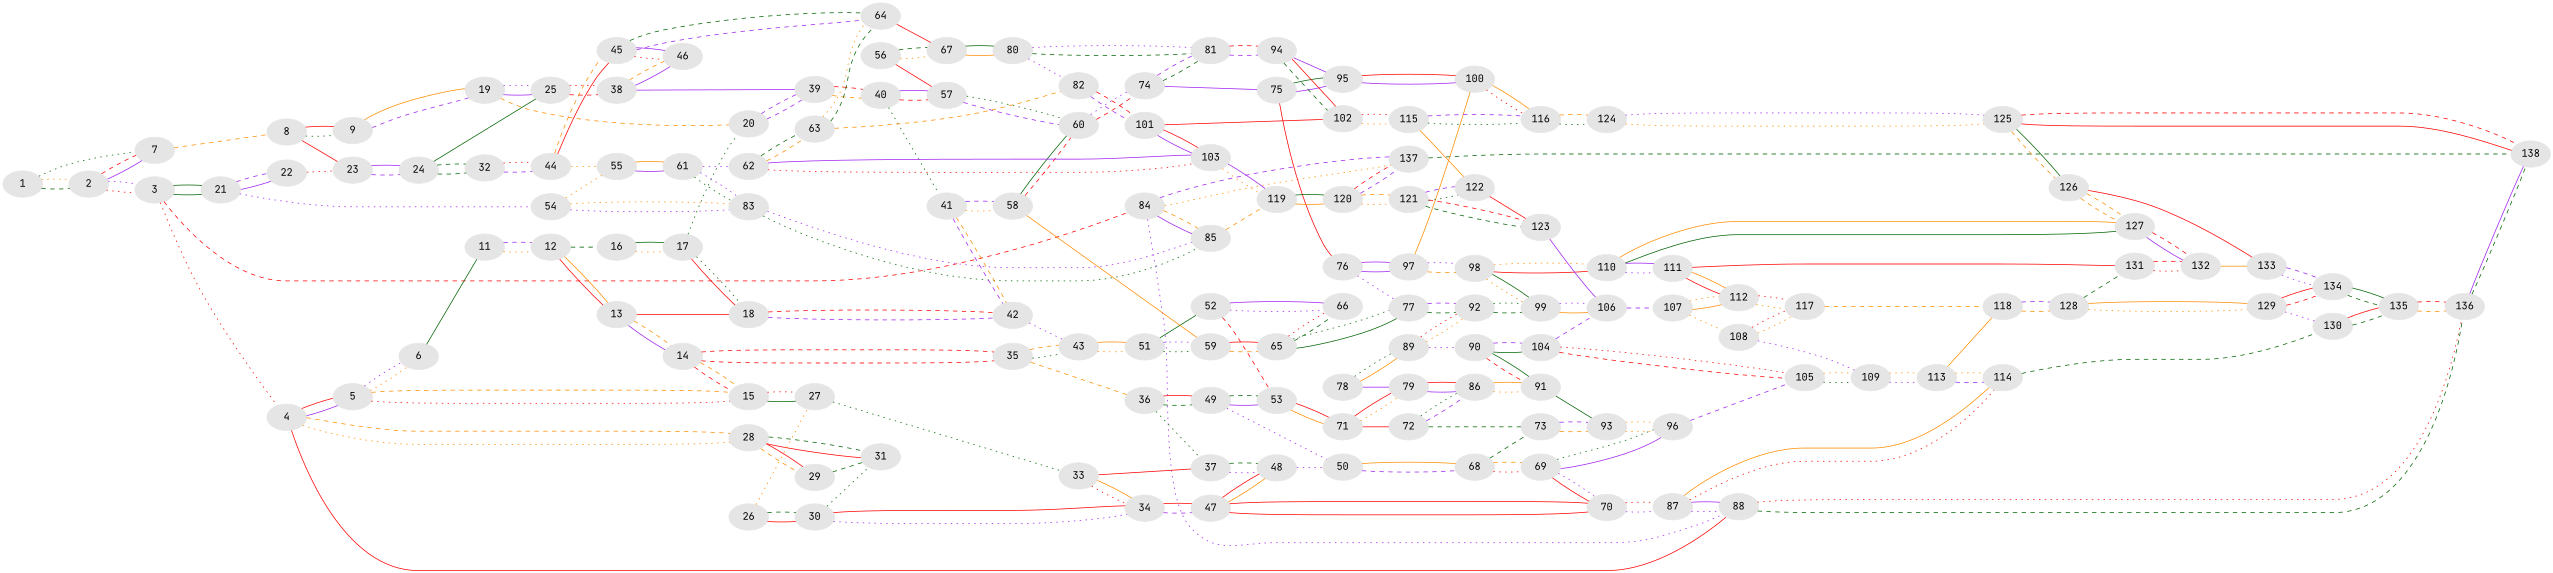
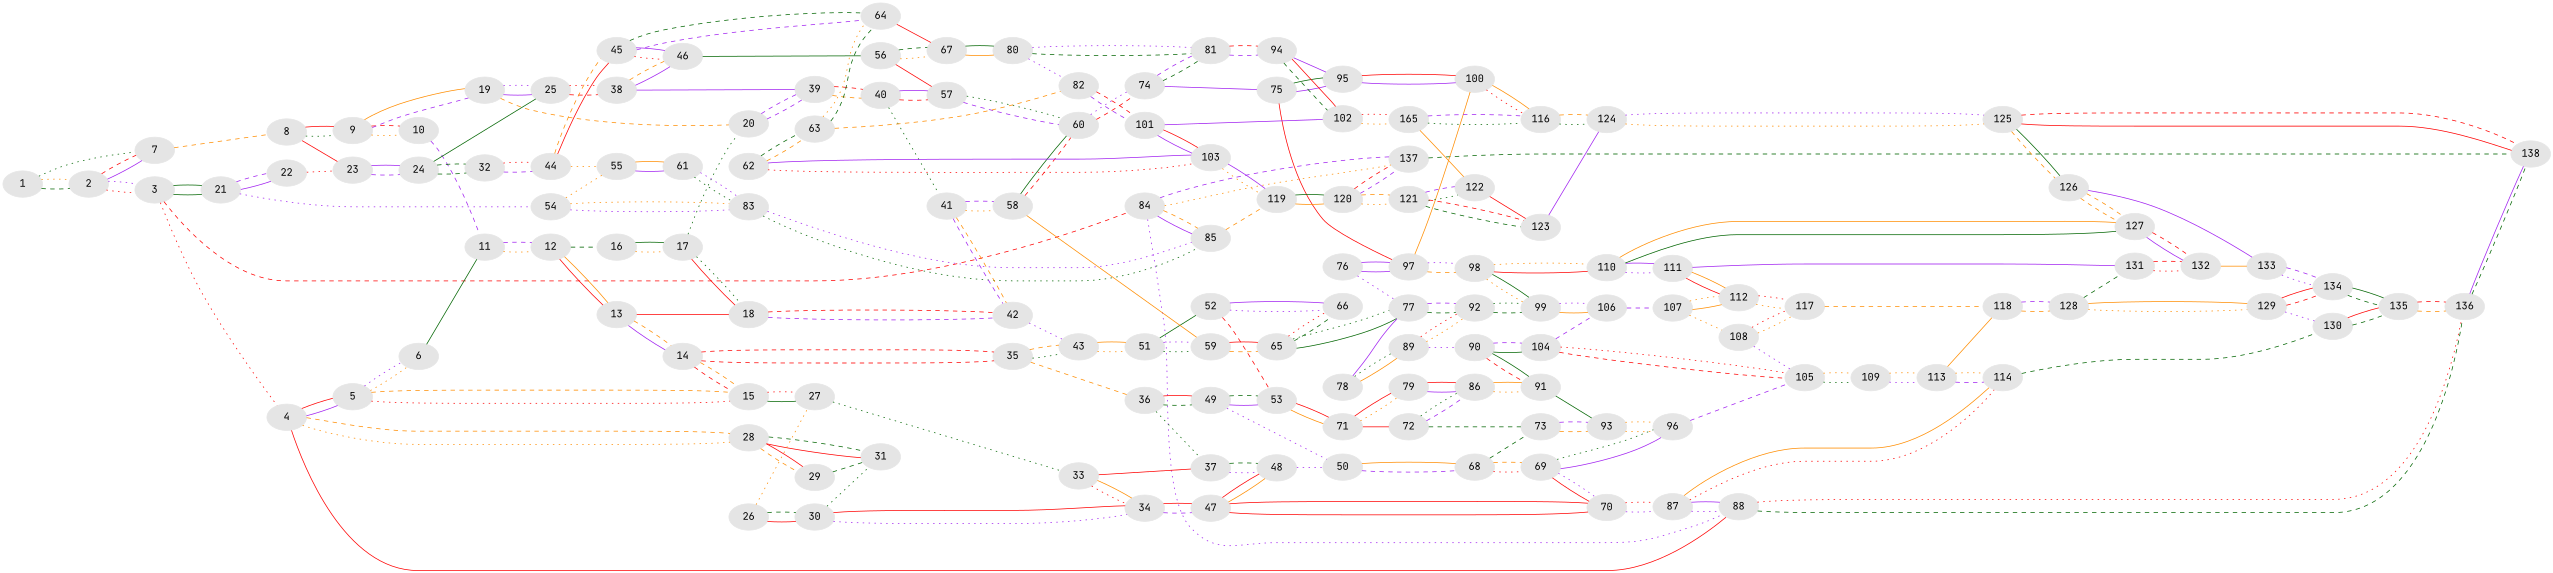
none -> (782, 56)
(1409, 120) -> (1409, 120)
(1244, 122) -> (1244, 122)
none -> (419, 131)
(713, 166) -> none
(1300, 186) -> (1316, 209)
(2174, 215) -> (2174, 215)
(1904, 264) -> (1904, 264)
(1579, 277) -> (1574, 173)
(1807, 353) -> (1772, 358)
(1376, 387) -> (1375, 347)
